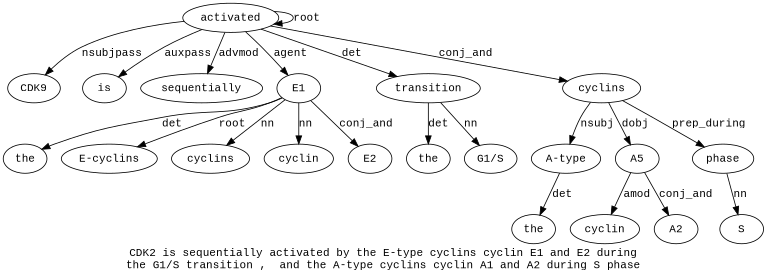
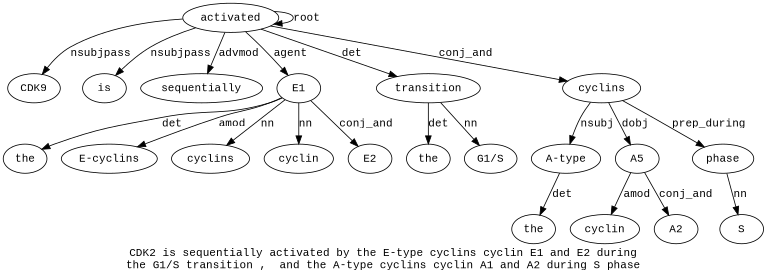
(188, 53) -> (181, 53)
(232, 123) -> (232, 123)
